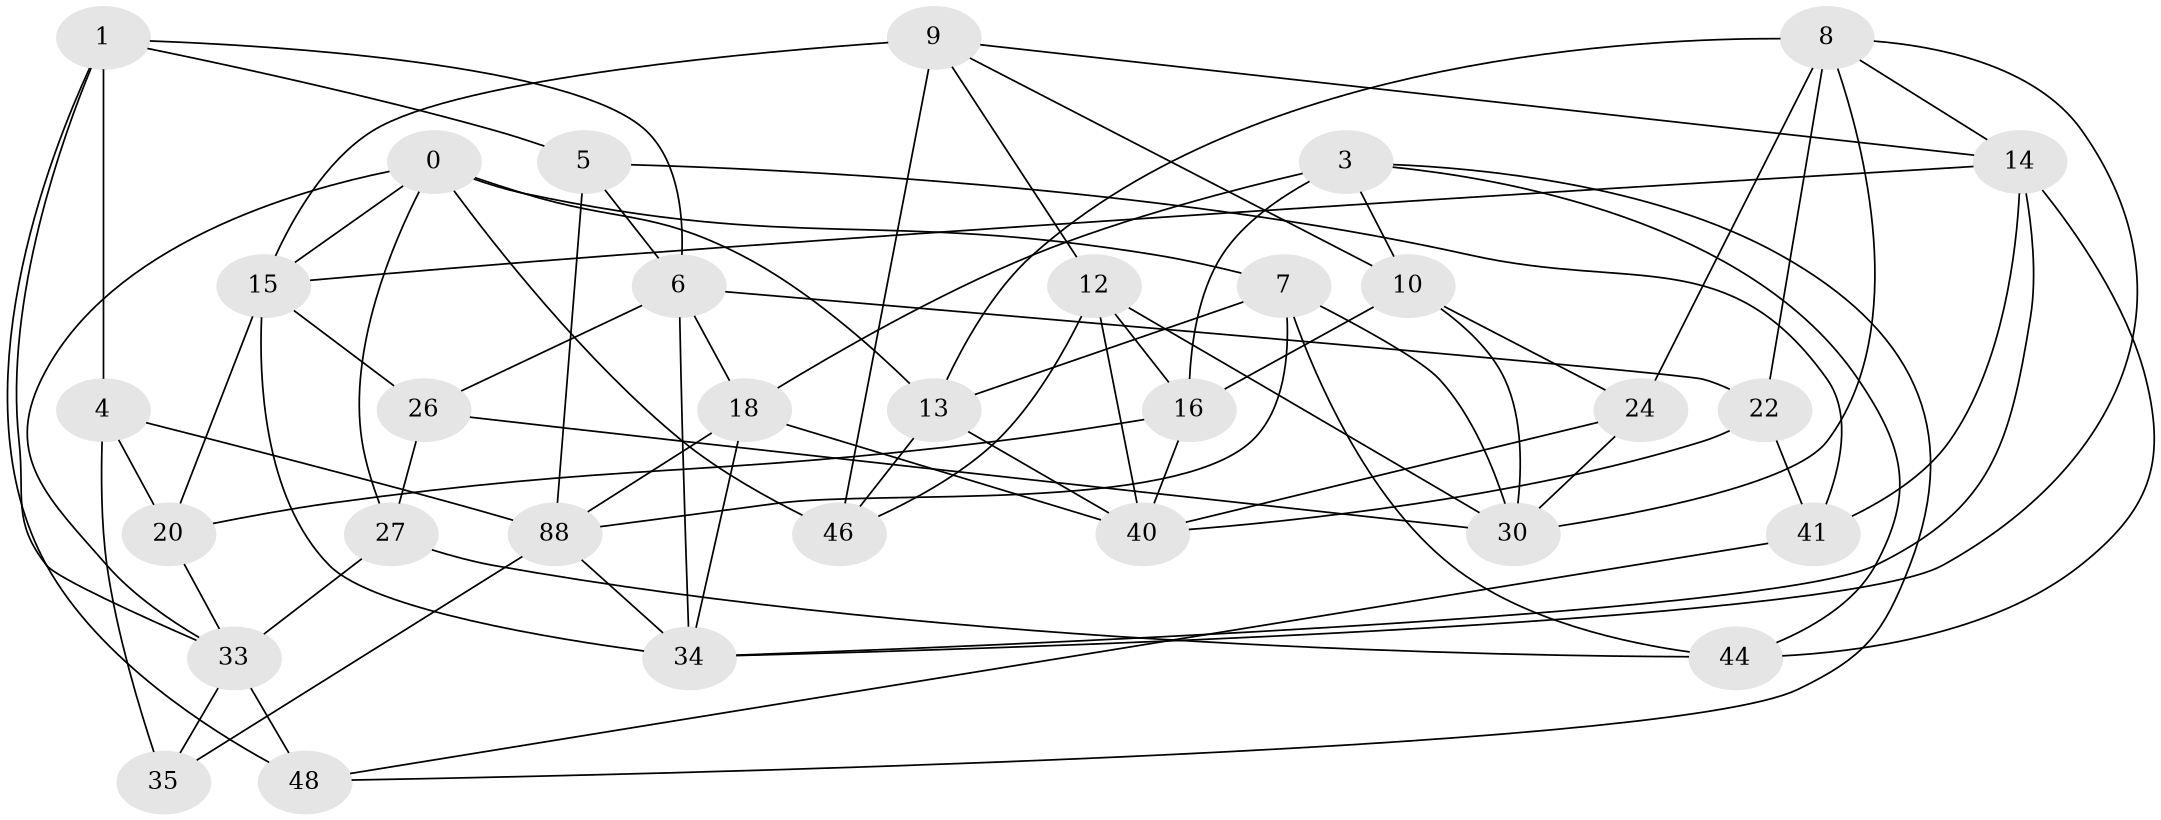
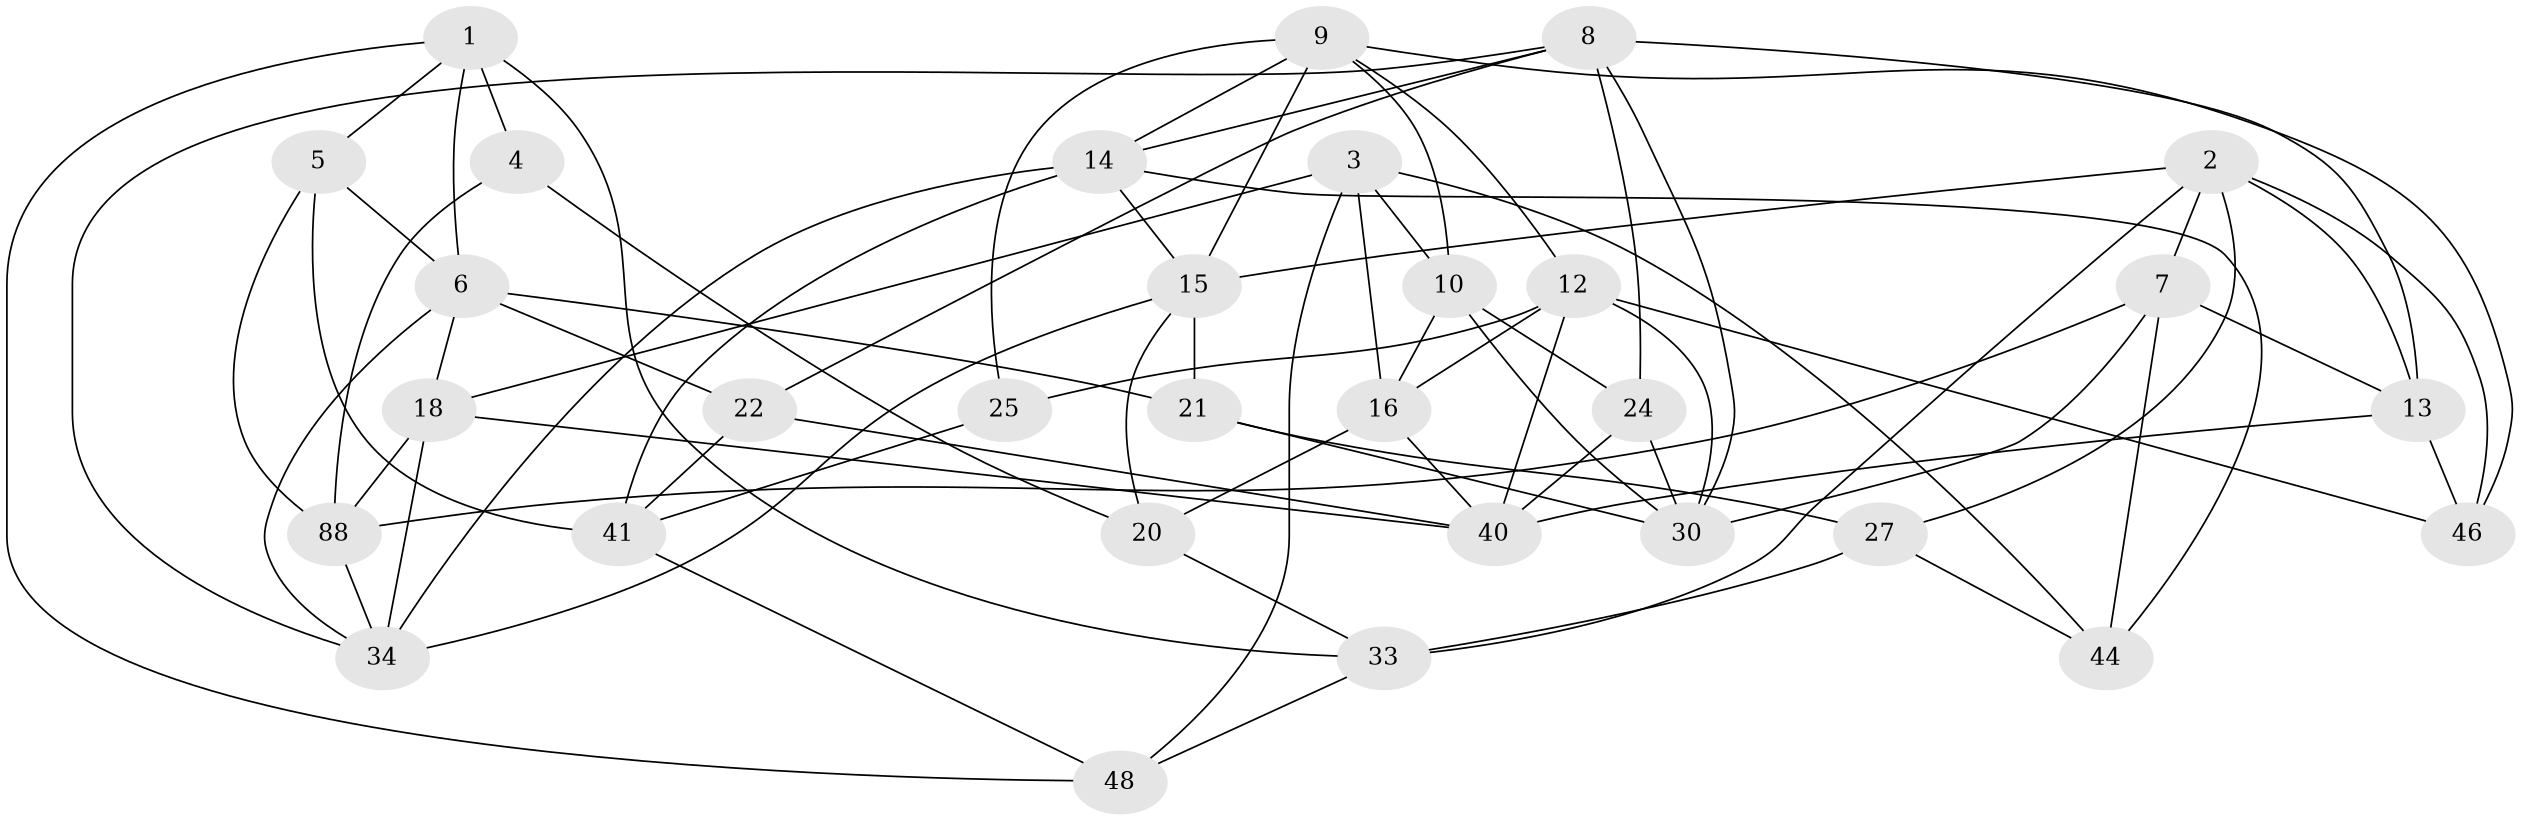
(434, 162) -> (2211, 162)
(424, 410) -> (1194, 410)
none -> (1005, 410)
(164, 783) -> none
